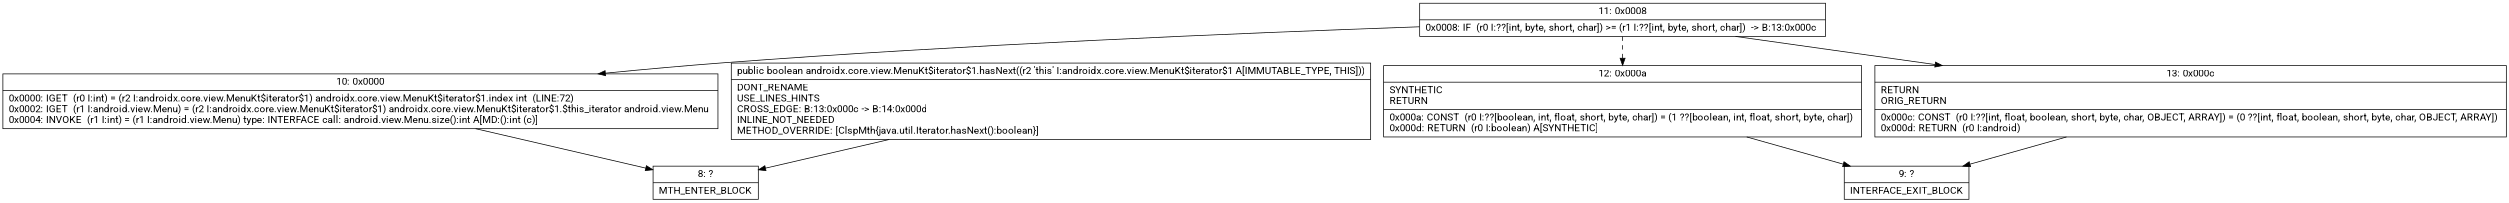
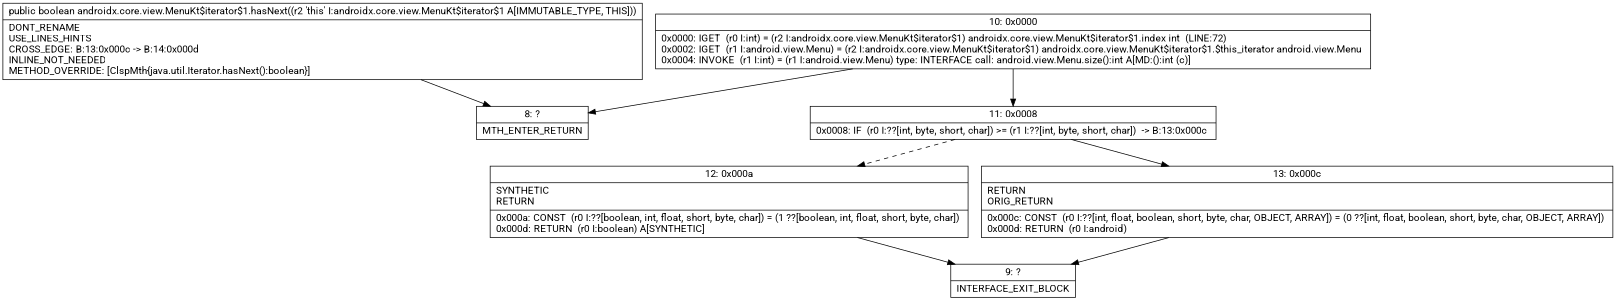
(1012, 45) -> (1013, 84)
(706, 191) -> (532, 131)
